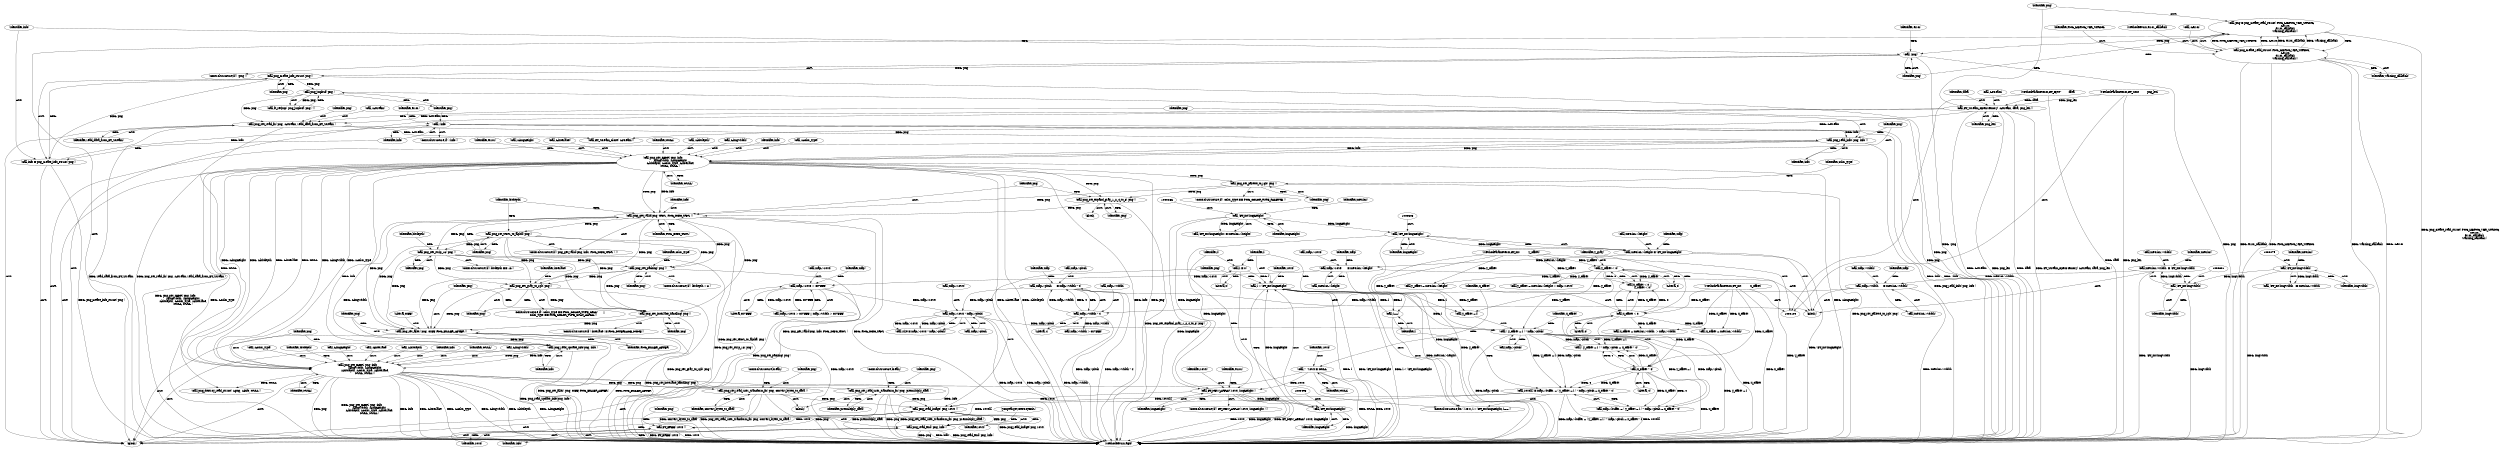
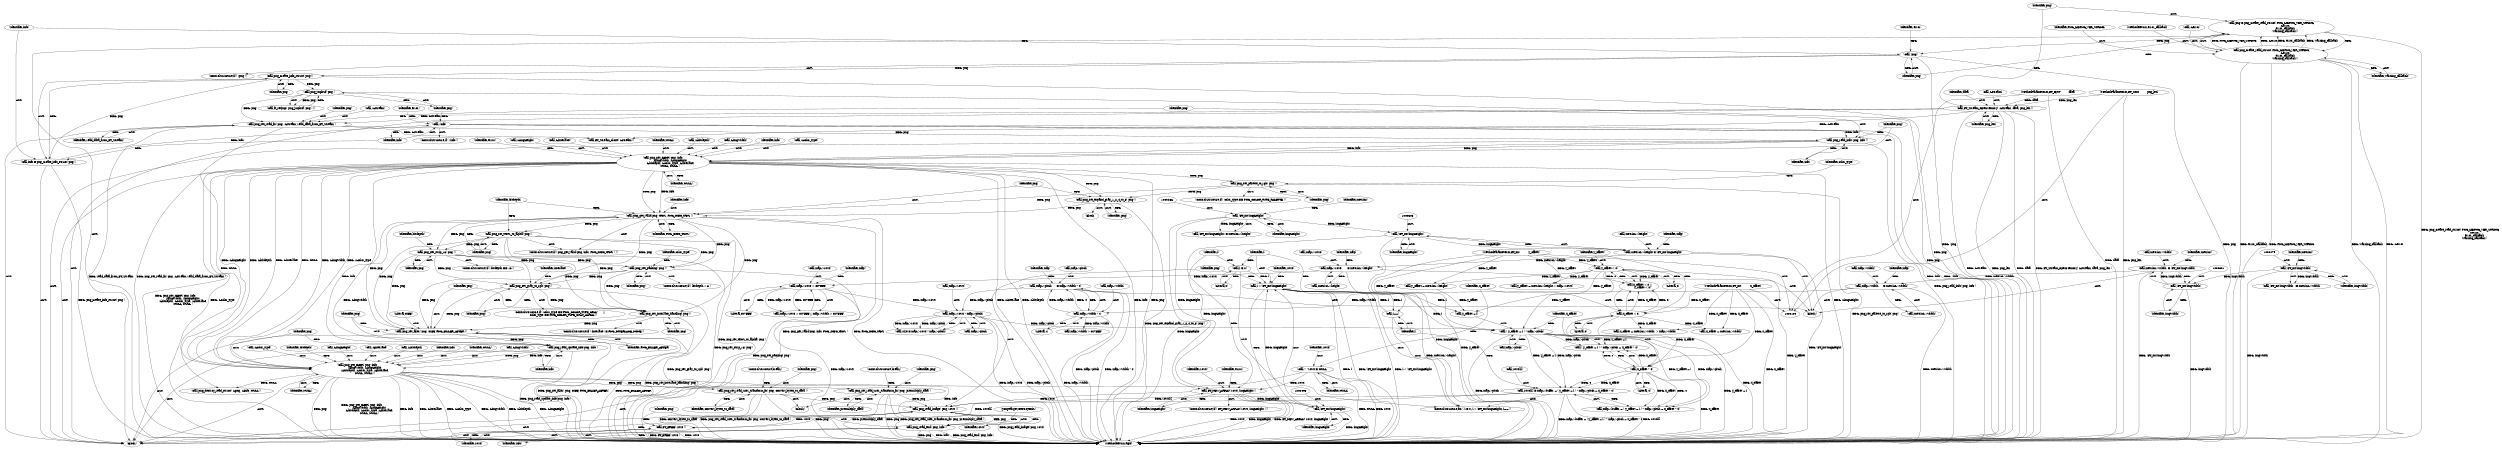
(1592, 253) -> (1592, 253)
none -> (1514, 369)
